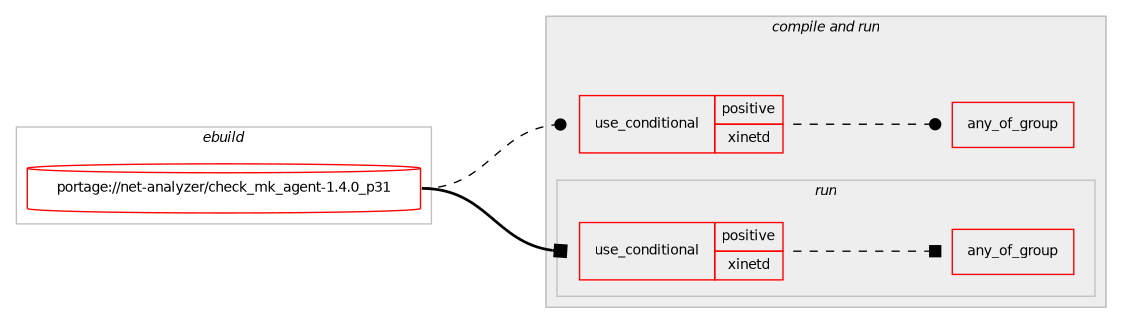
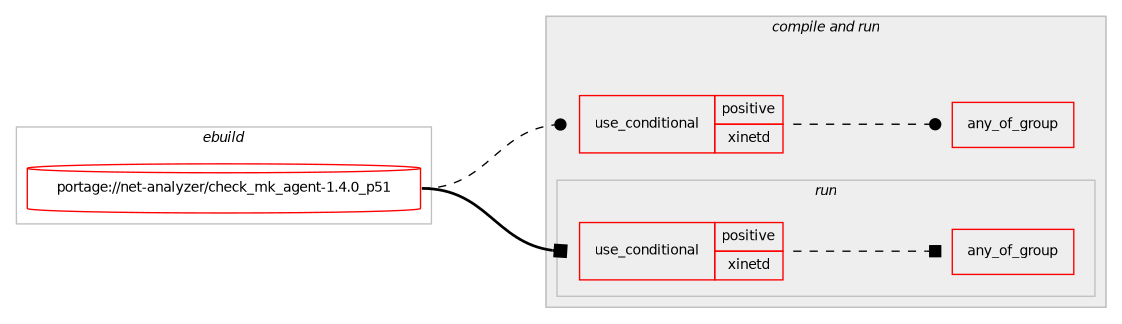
(224, 188) -> (224, 188)
